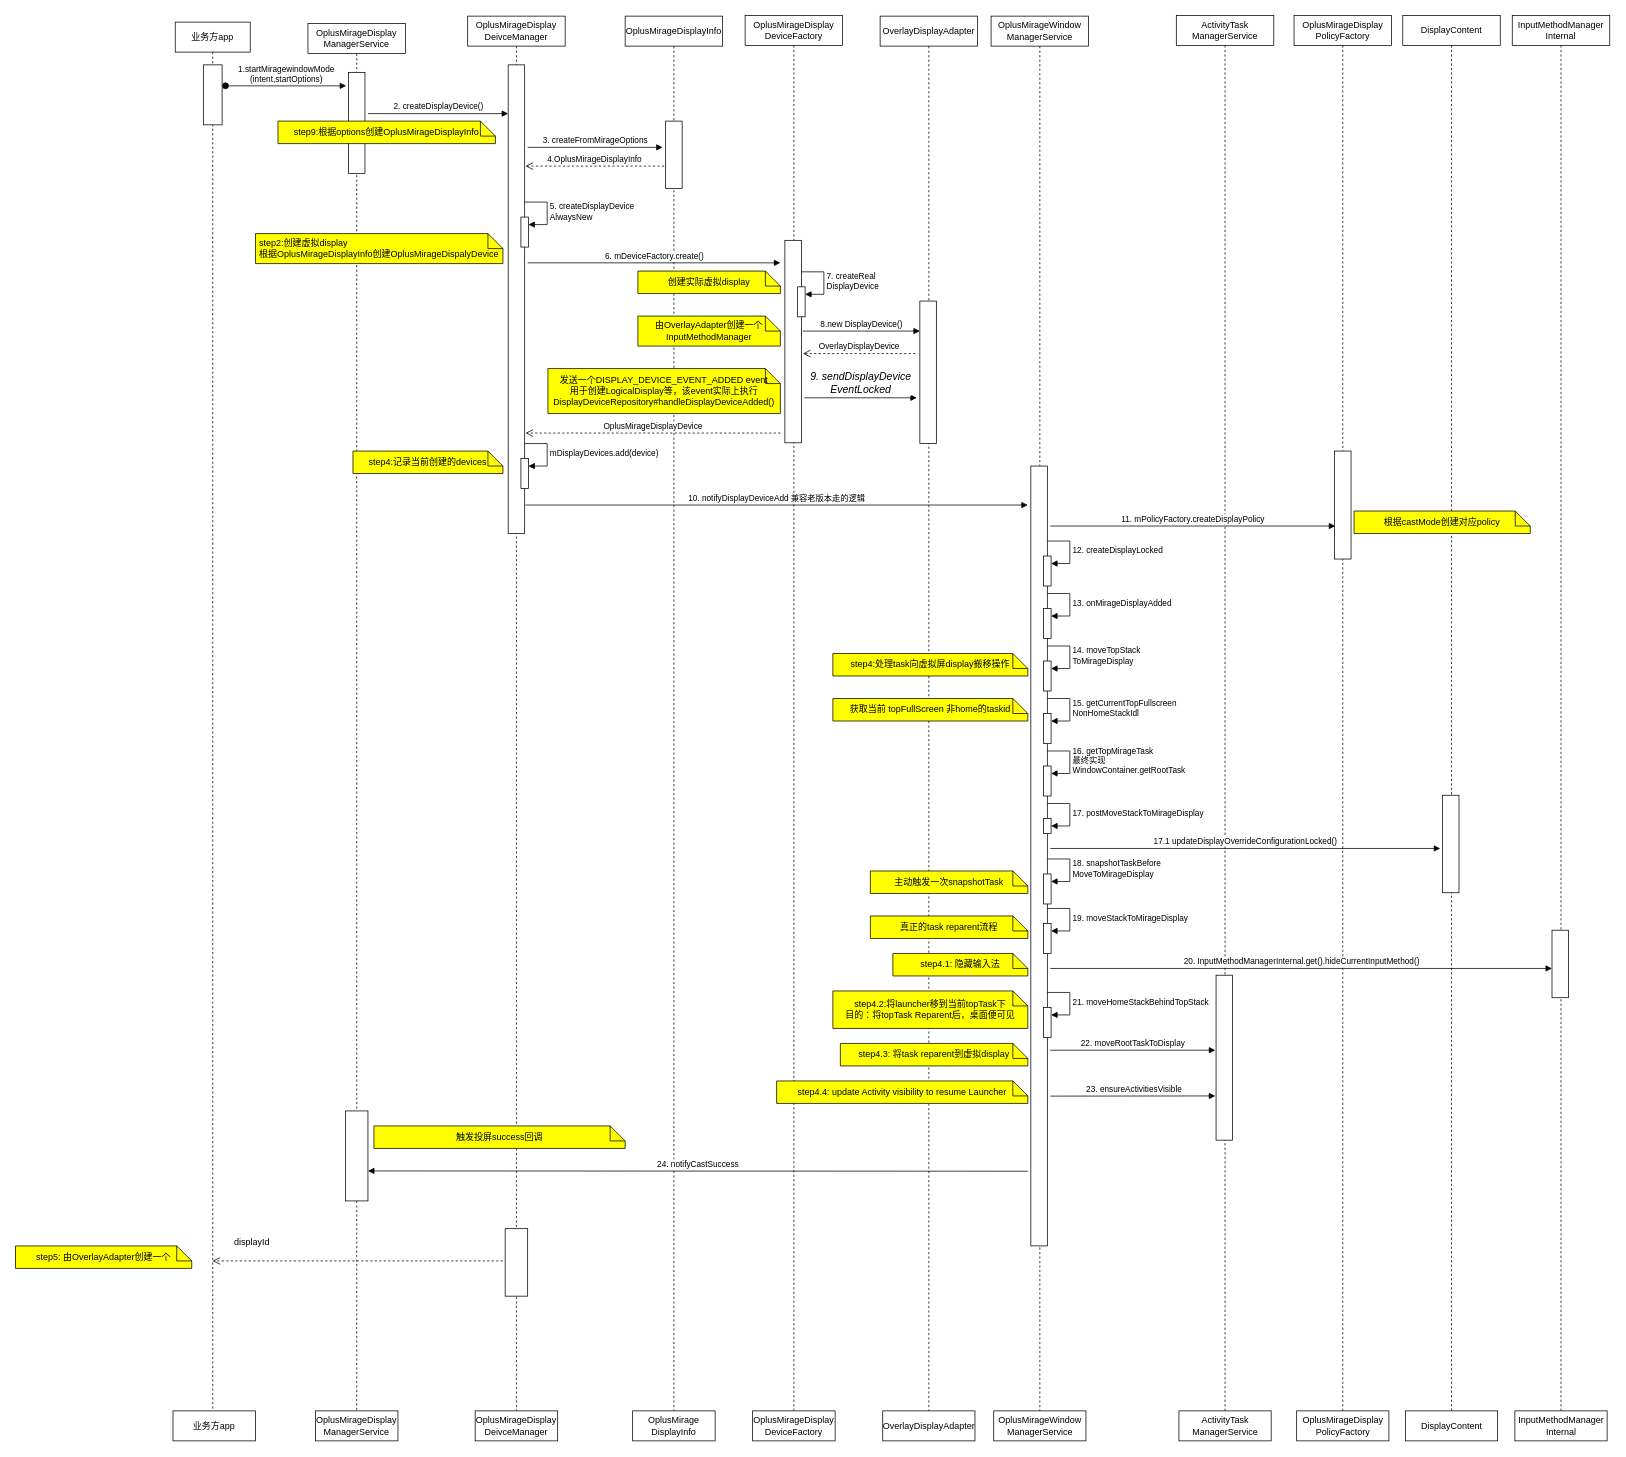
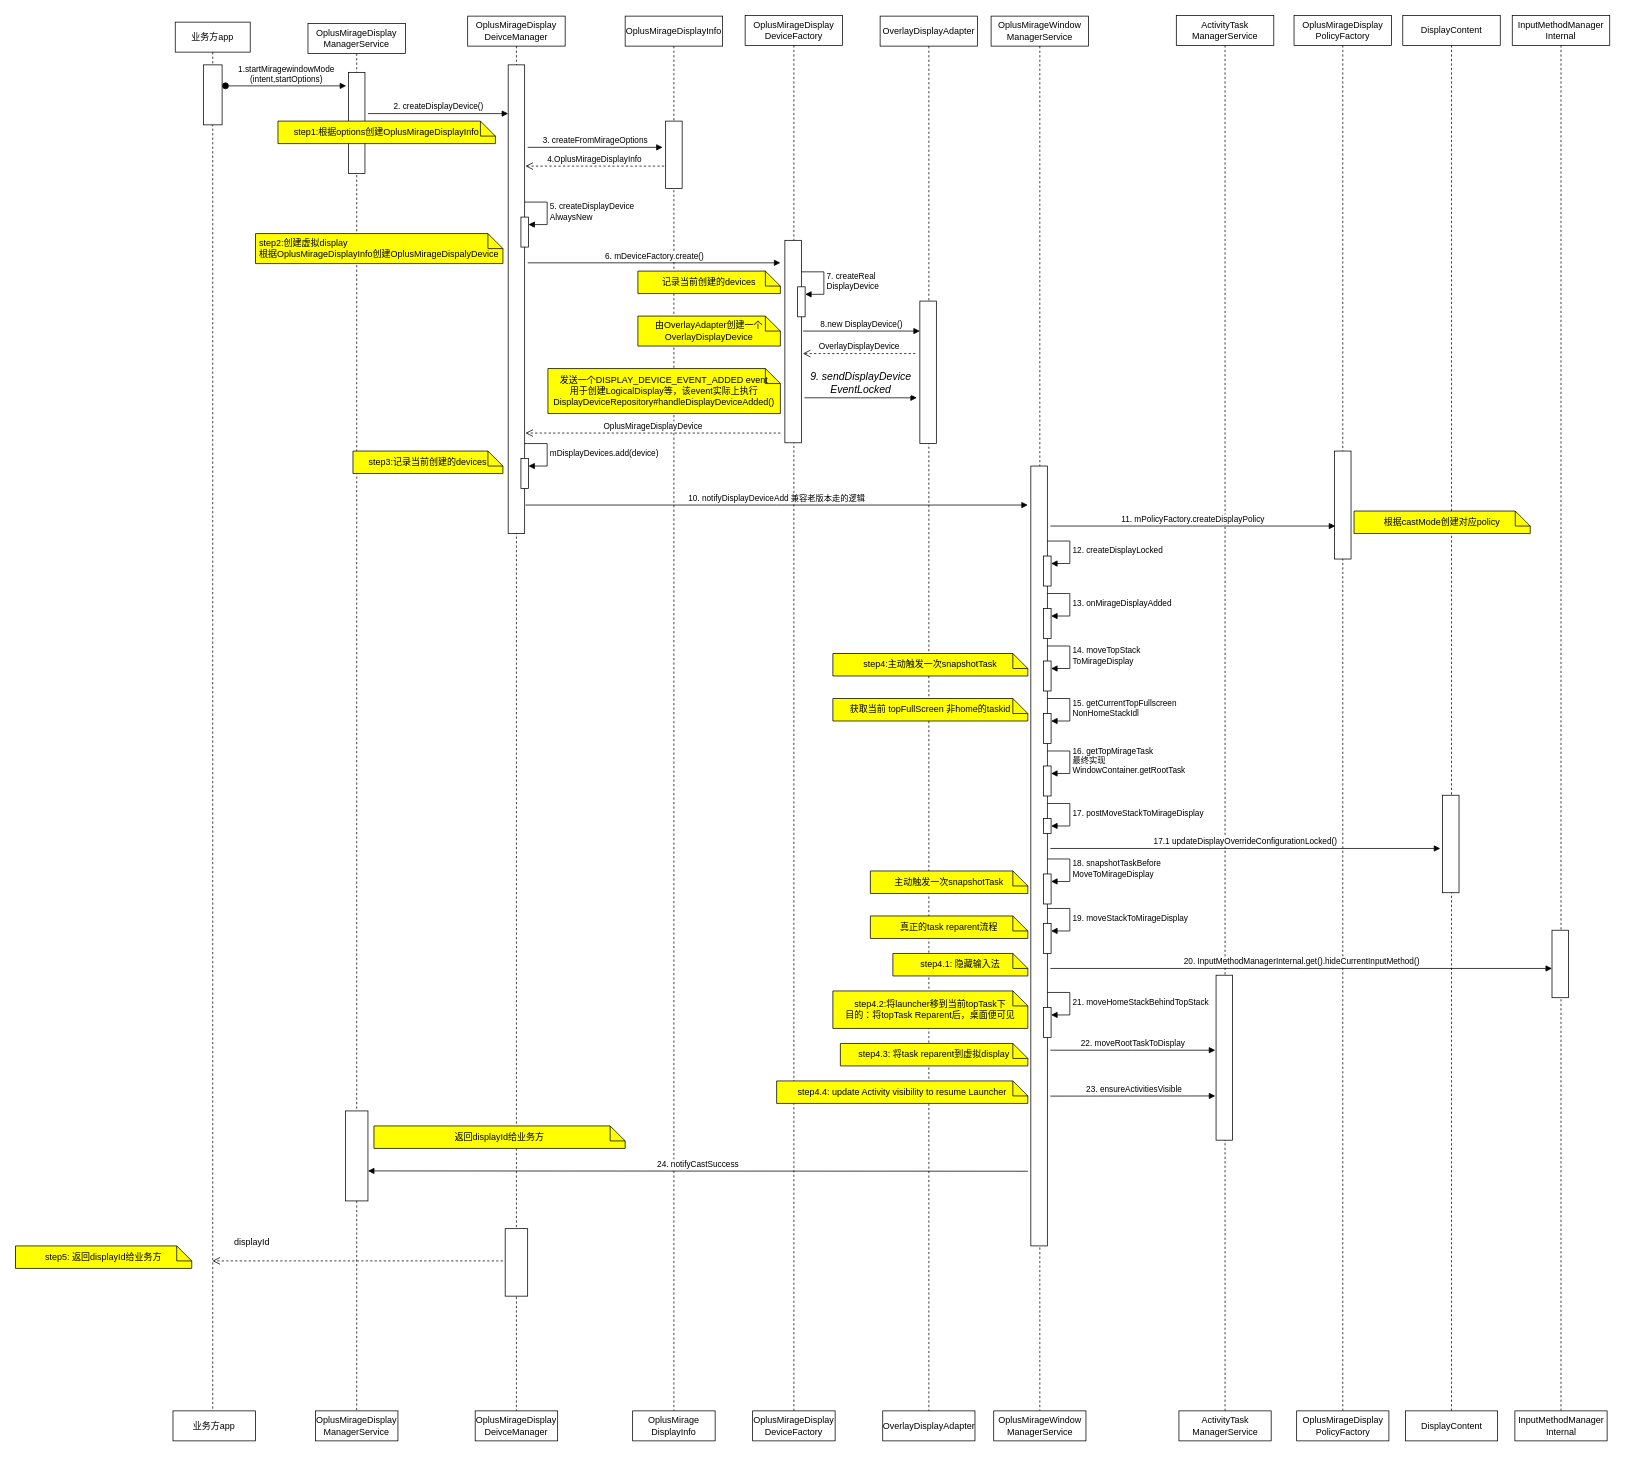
(387, 132) -> (387, 132)
(709, 282) -> (709, 282)
(709, 331) -> (709, 331)
(428, 462) -> (428, 462)
(930, 665) -> (930, 665)
(500, 1137) -> (500, 1137)
(104, 1257) -> (104, 1257)
